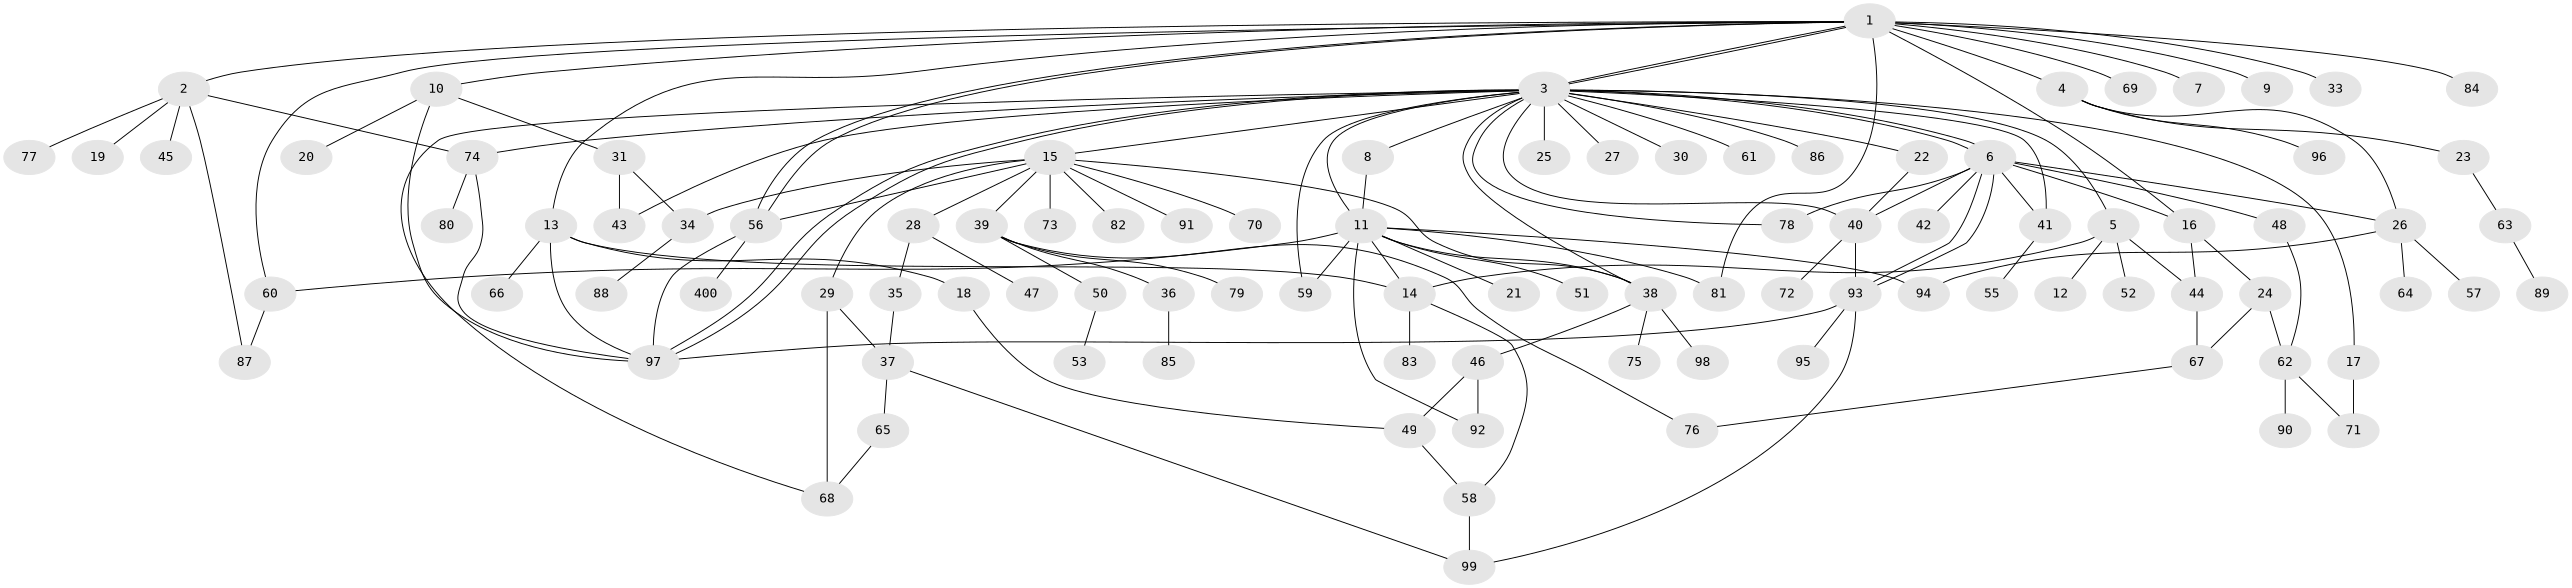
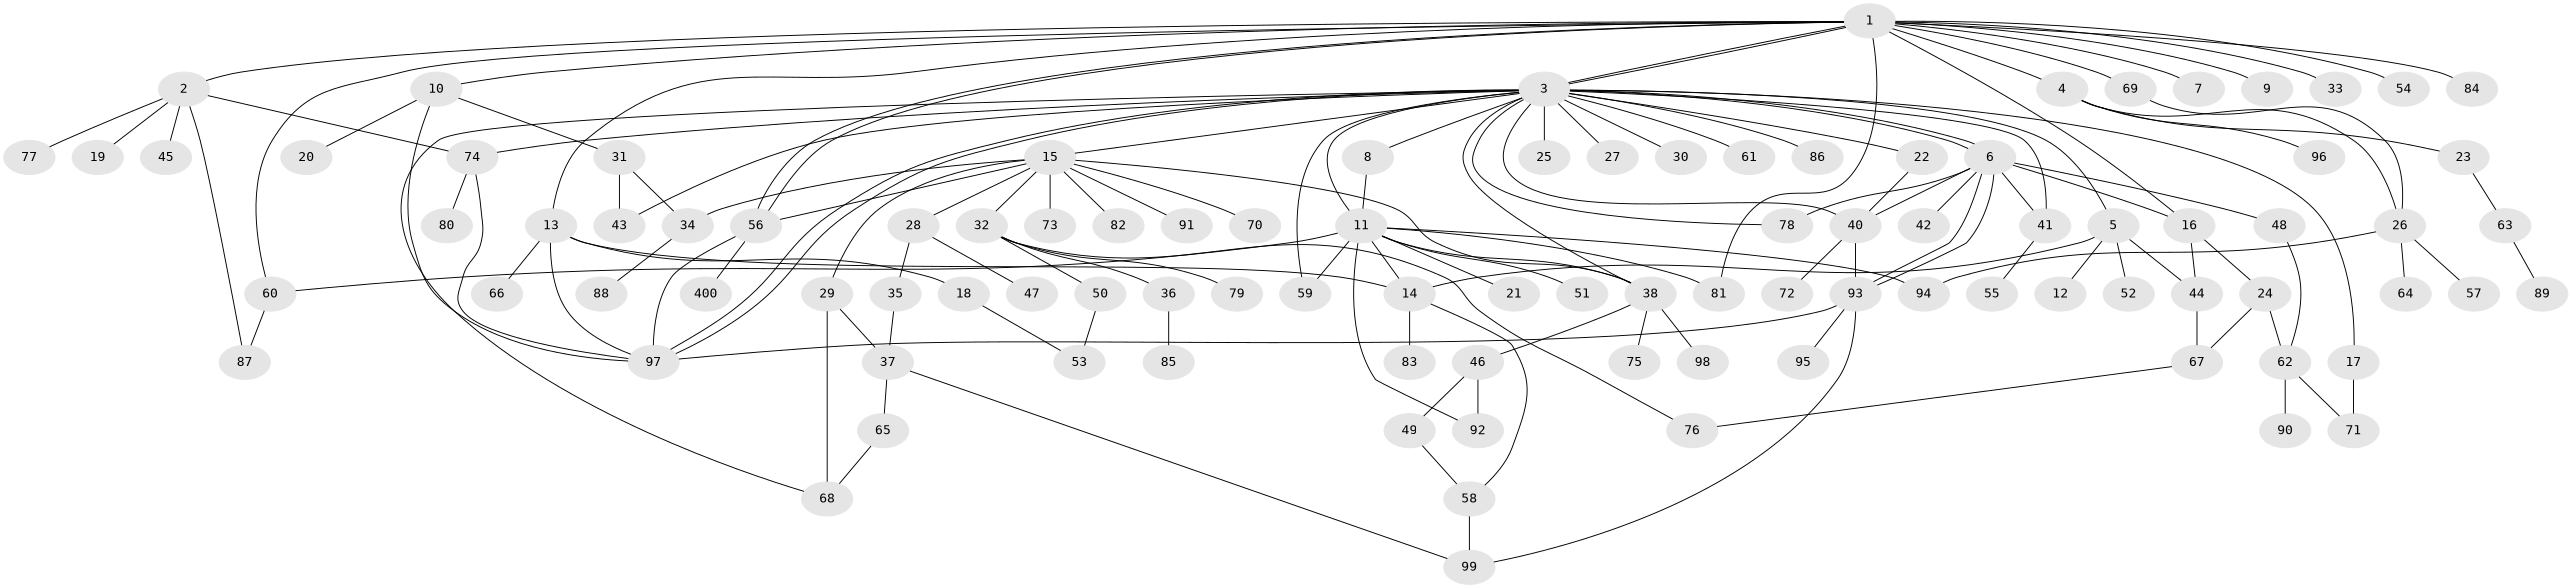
none -> (2404, 89)
(2195, 189) -> (2307, 107)
(982, 226) -> (982, 226)
(1163, 408) -> (1022, 328)
